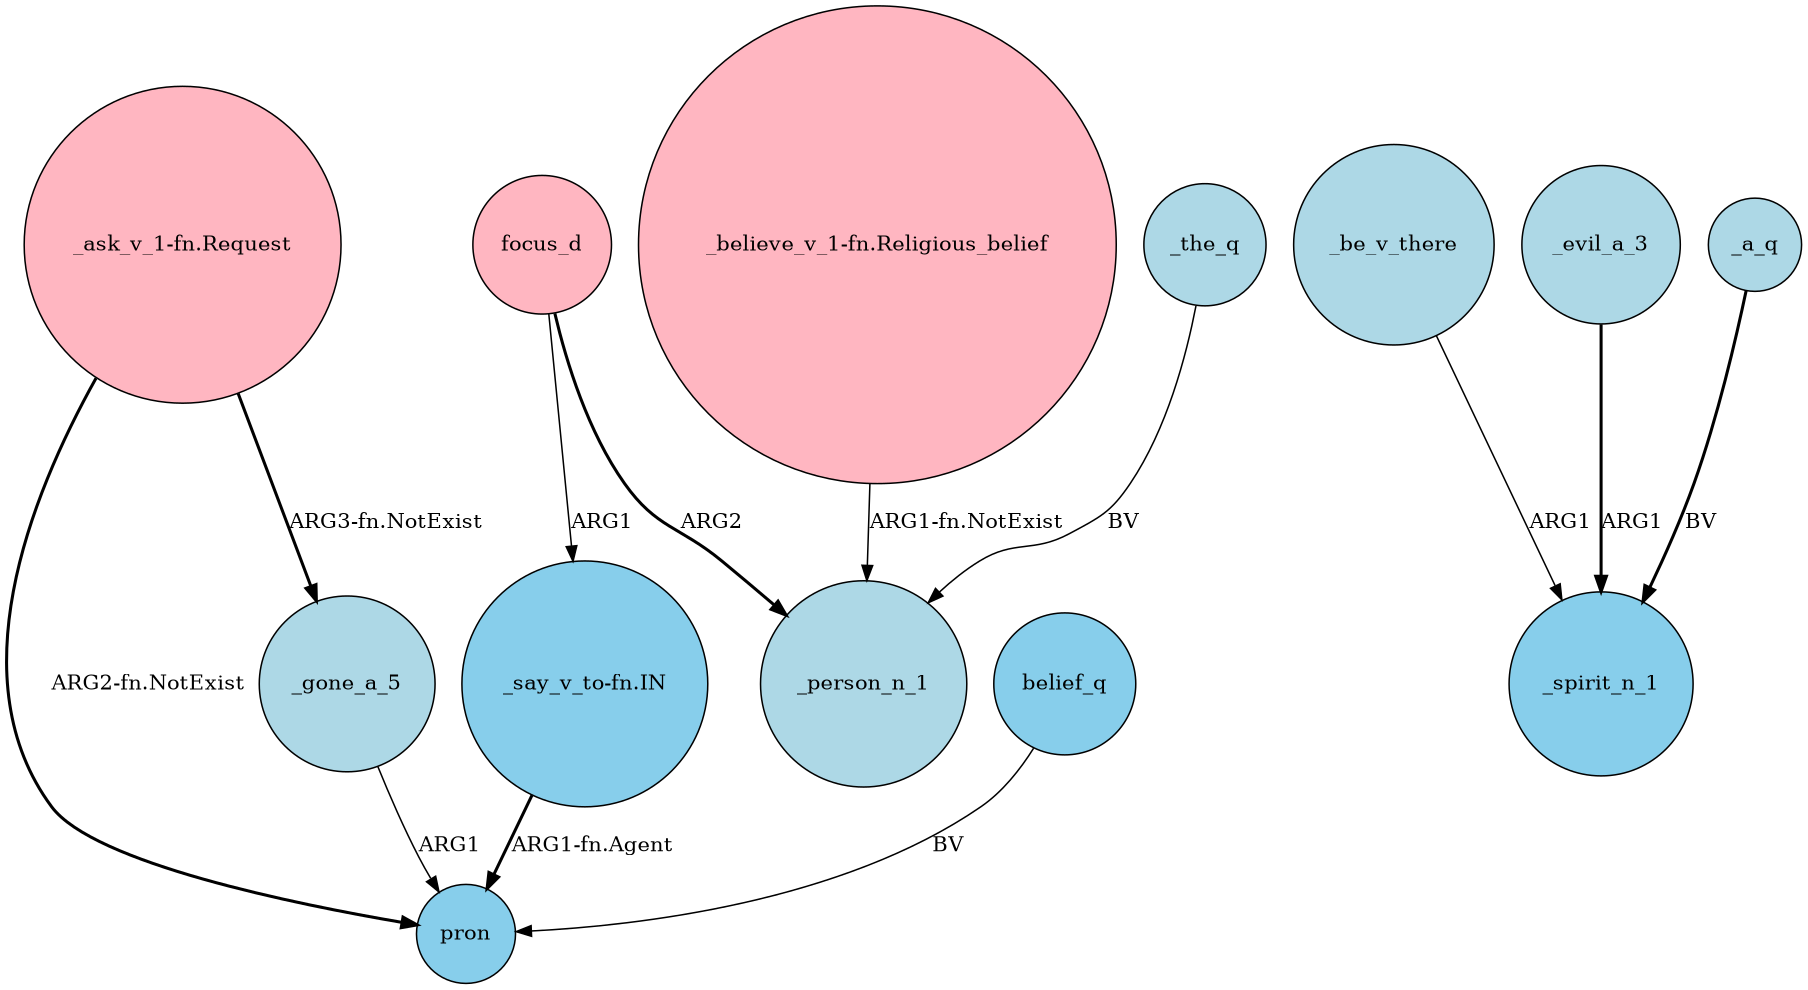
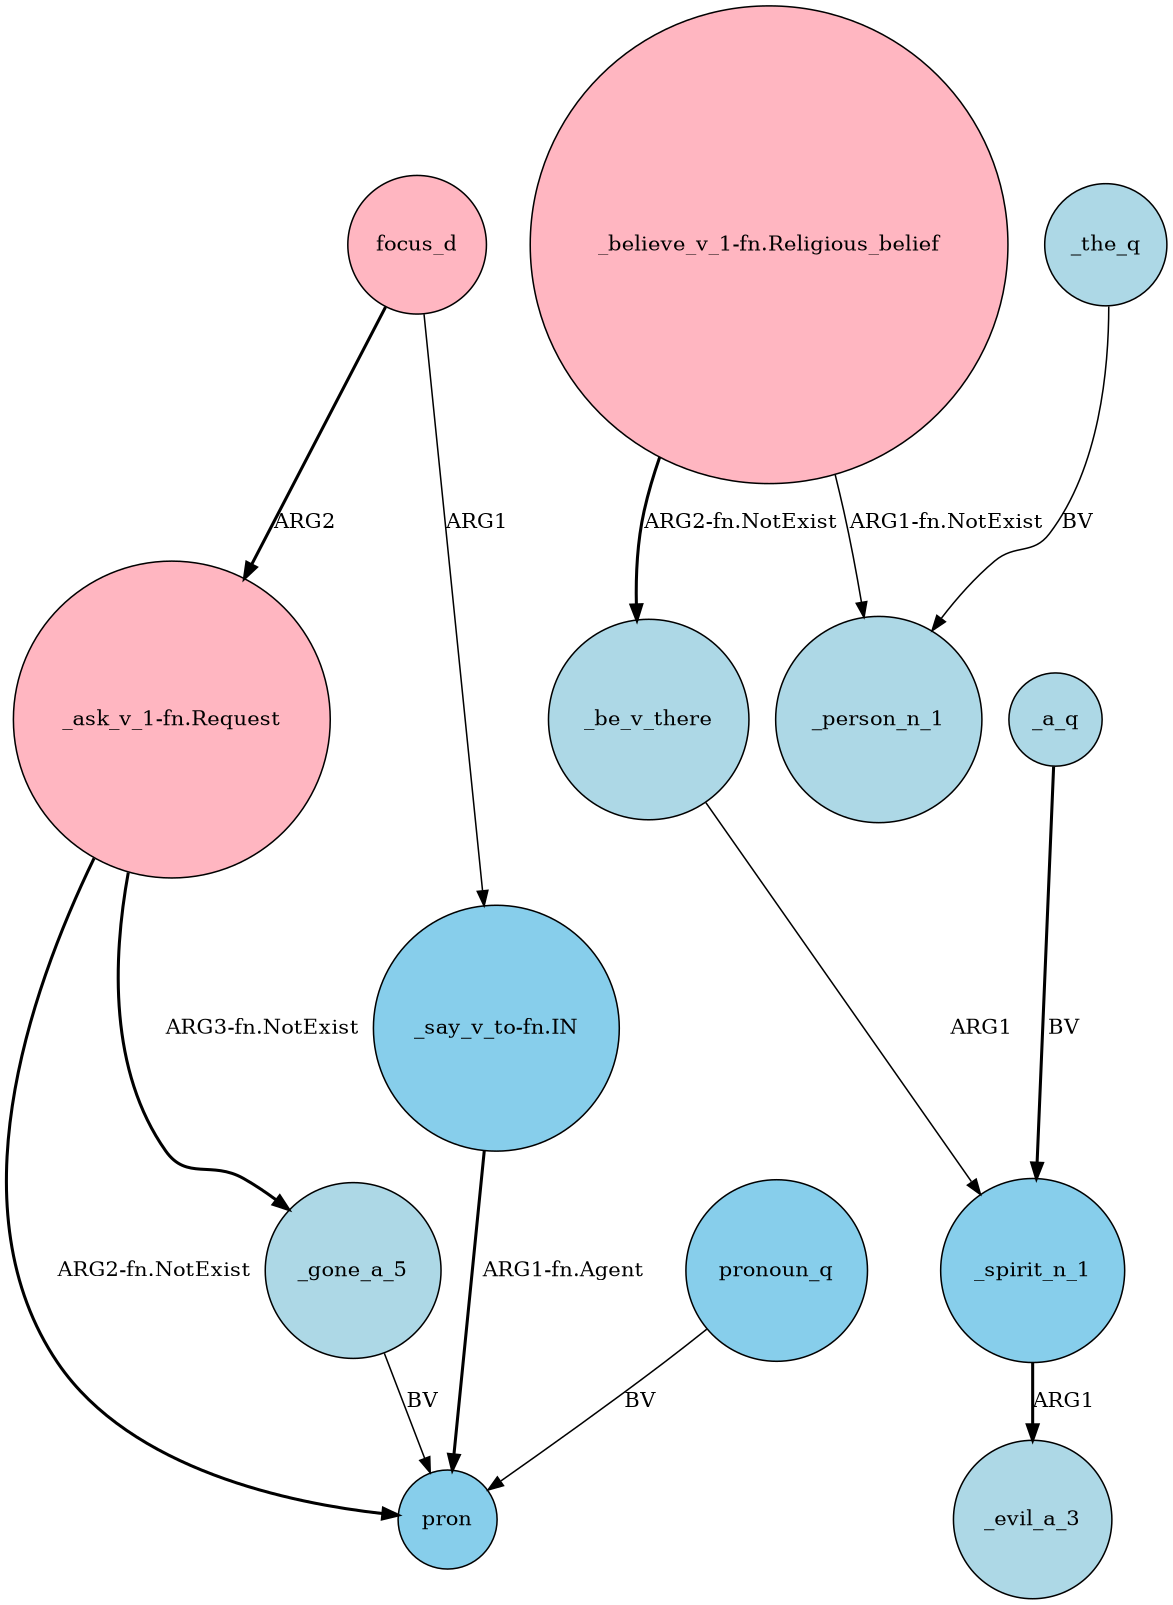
(1601, 450) -> (1033, 1394)
(627, 487) -> (319, 436)
none -> (641, 530)
(1065, 684) -> (777, 1270)
(450, 846) -> (422, 1401)
